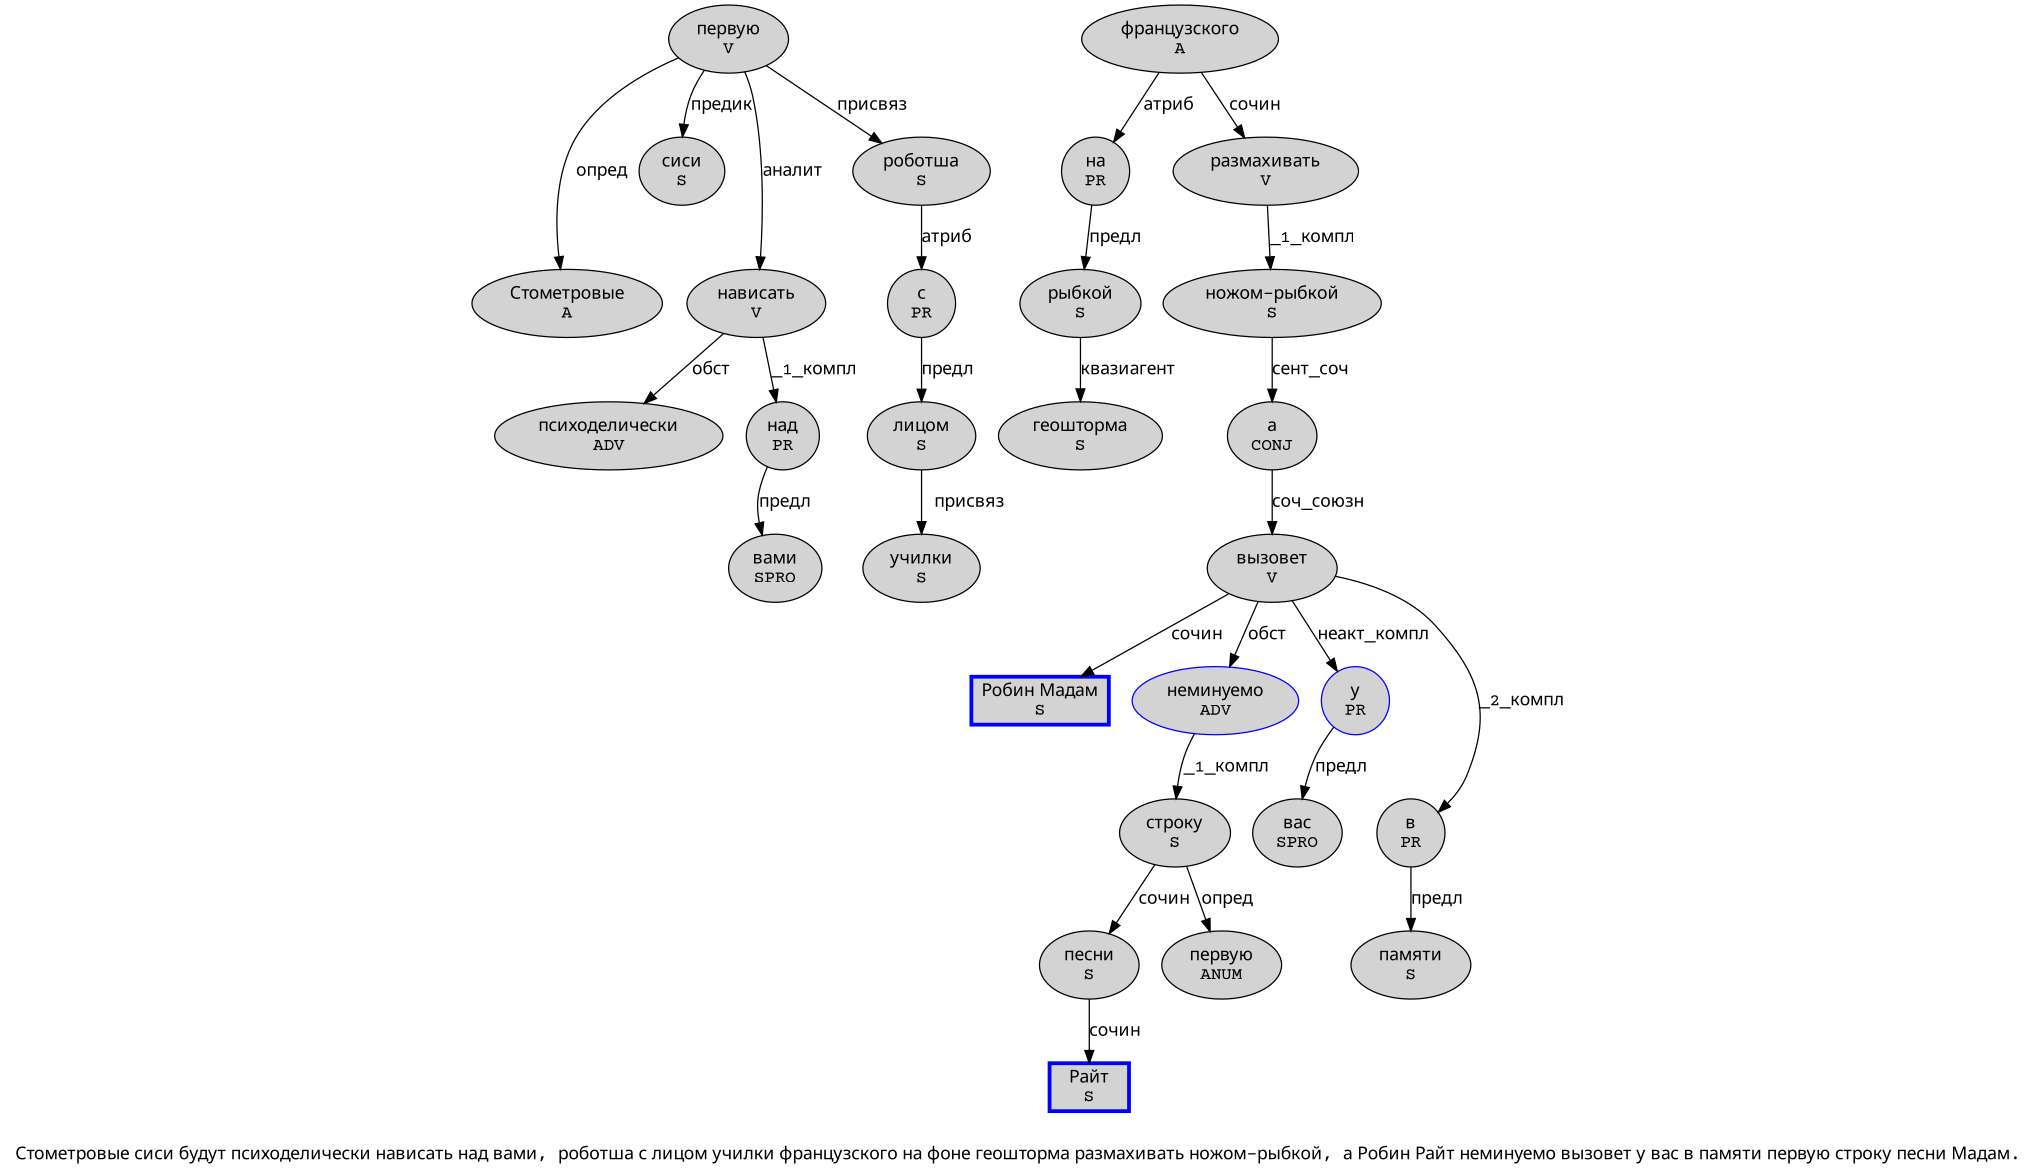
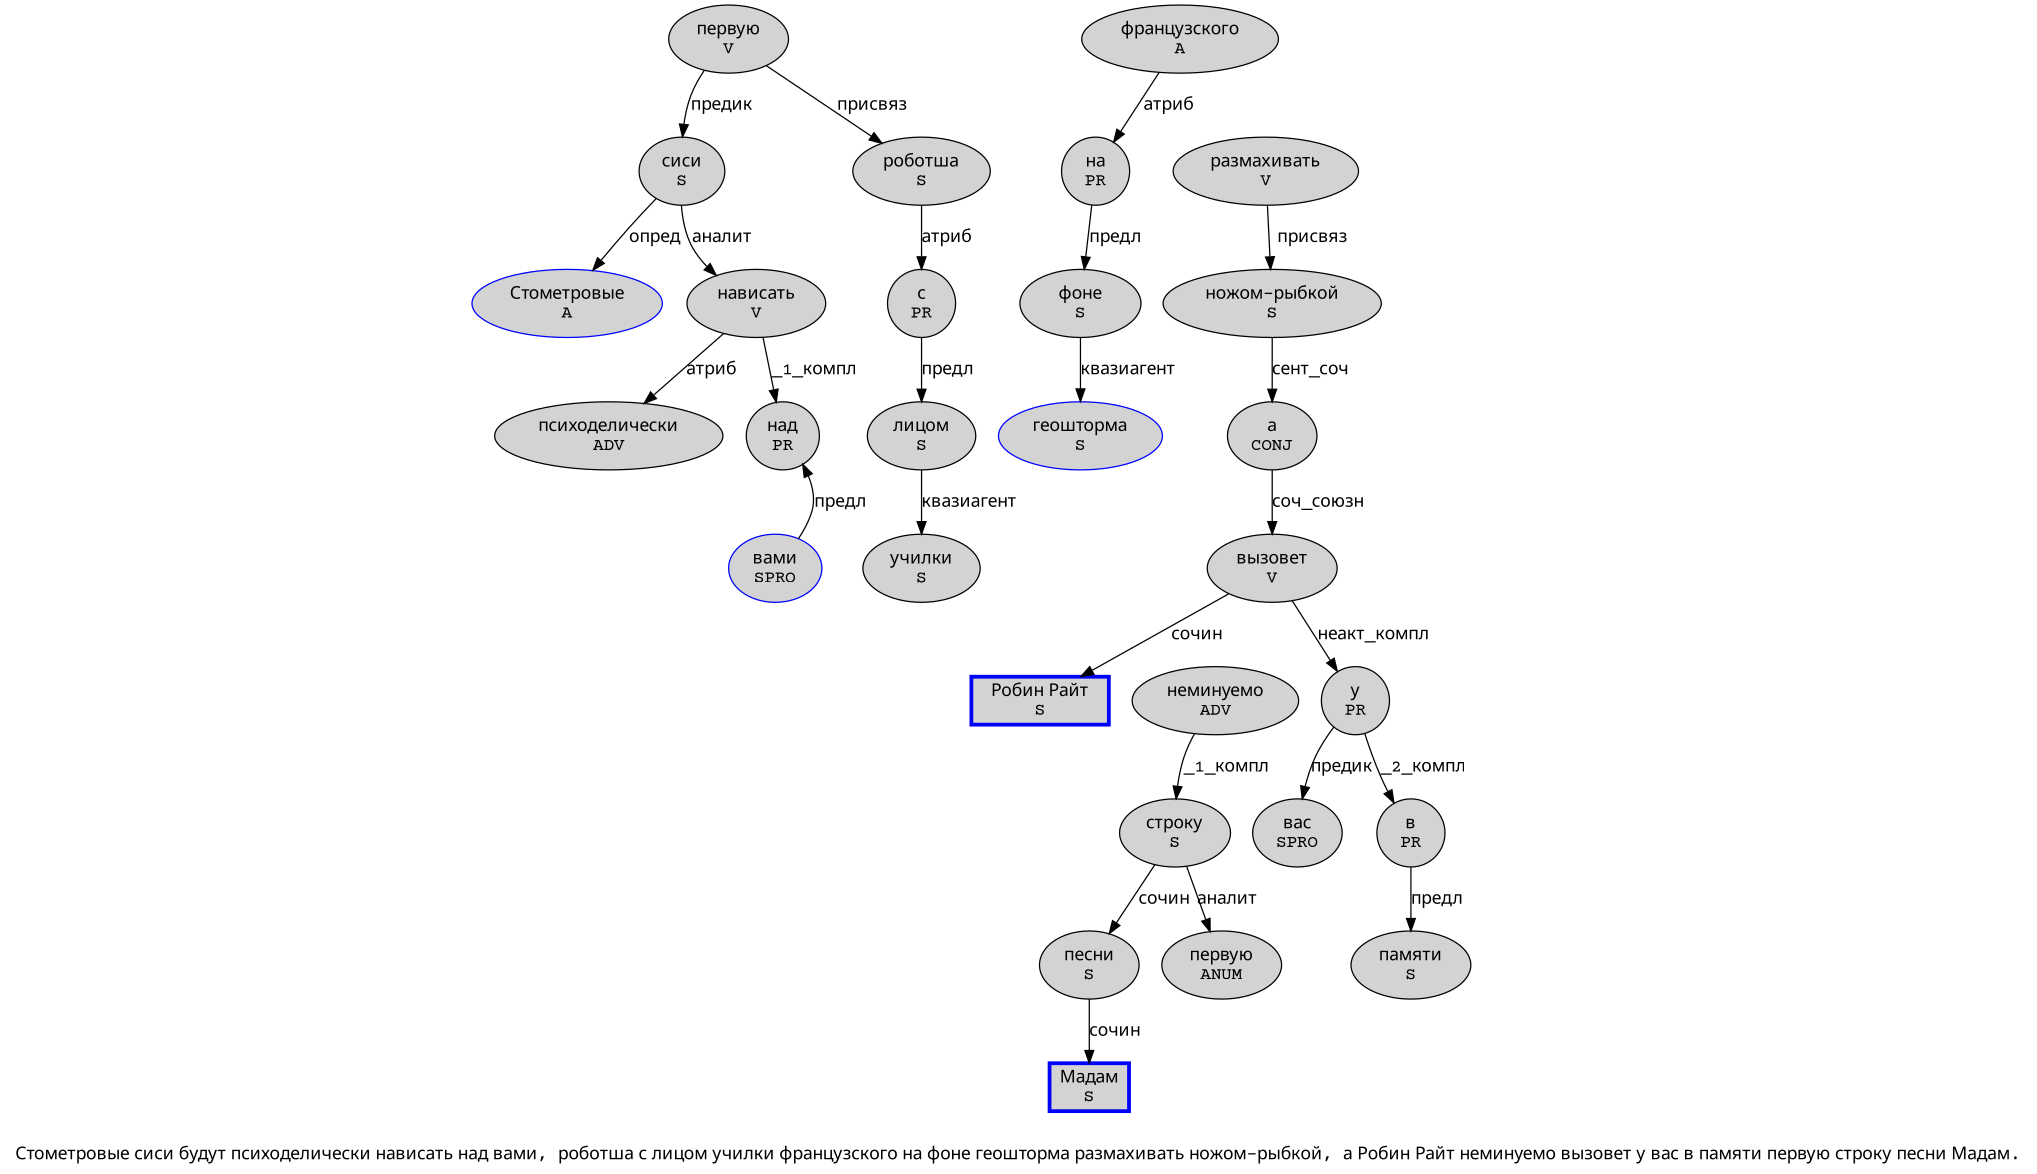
(1219, 100) -> none
(579, 133) -> (628, 229)
(761, 163) -> (688, 238)
(1313, 237) -> (1313, 237)
(567, 303) -> (567, 303)
(1080, 303) -> (1080, 303)
(712, 370) -> (712, 370)
(1080, 436) -> (1080, 436)
(759, 494) -> (813, 508)
(969, 502) -> (969, 502)
(775, 568) -> (775, 568)
(1246, 628) -> none
(1461, 659) -> (1375, 763)
(1040, 701) -> (1040, 701)
(1215, 701) -> (1215, 701)
(1355, 701) -> (1355, 701)
(1342, 767) -> (1342, 767)
(1227, 899) -> (1227, 899)
(1089, 1087) -> (1089, 1087)
